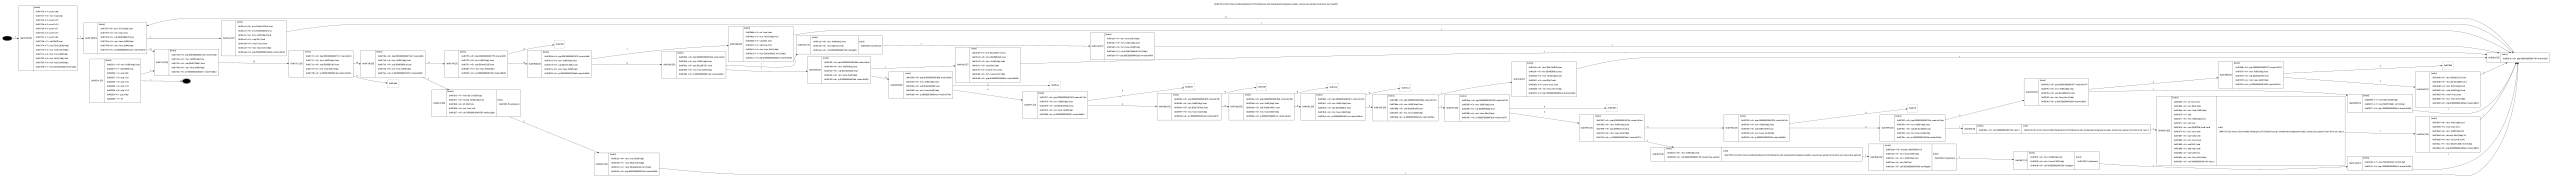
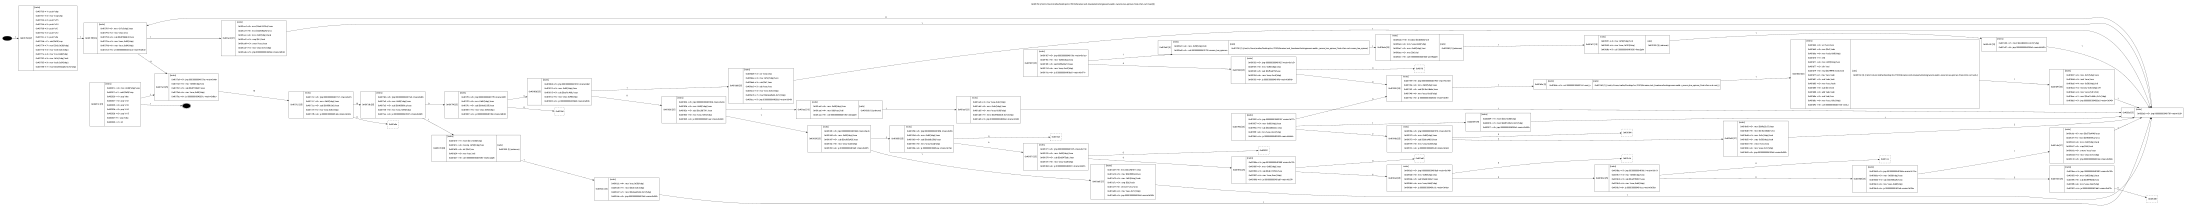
(1984, 110) -> (1341, 108)
(1544, 118) -> none
